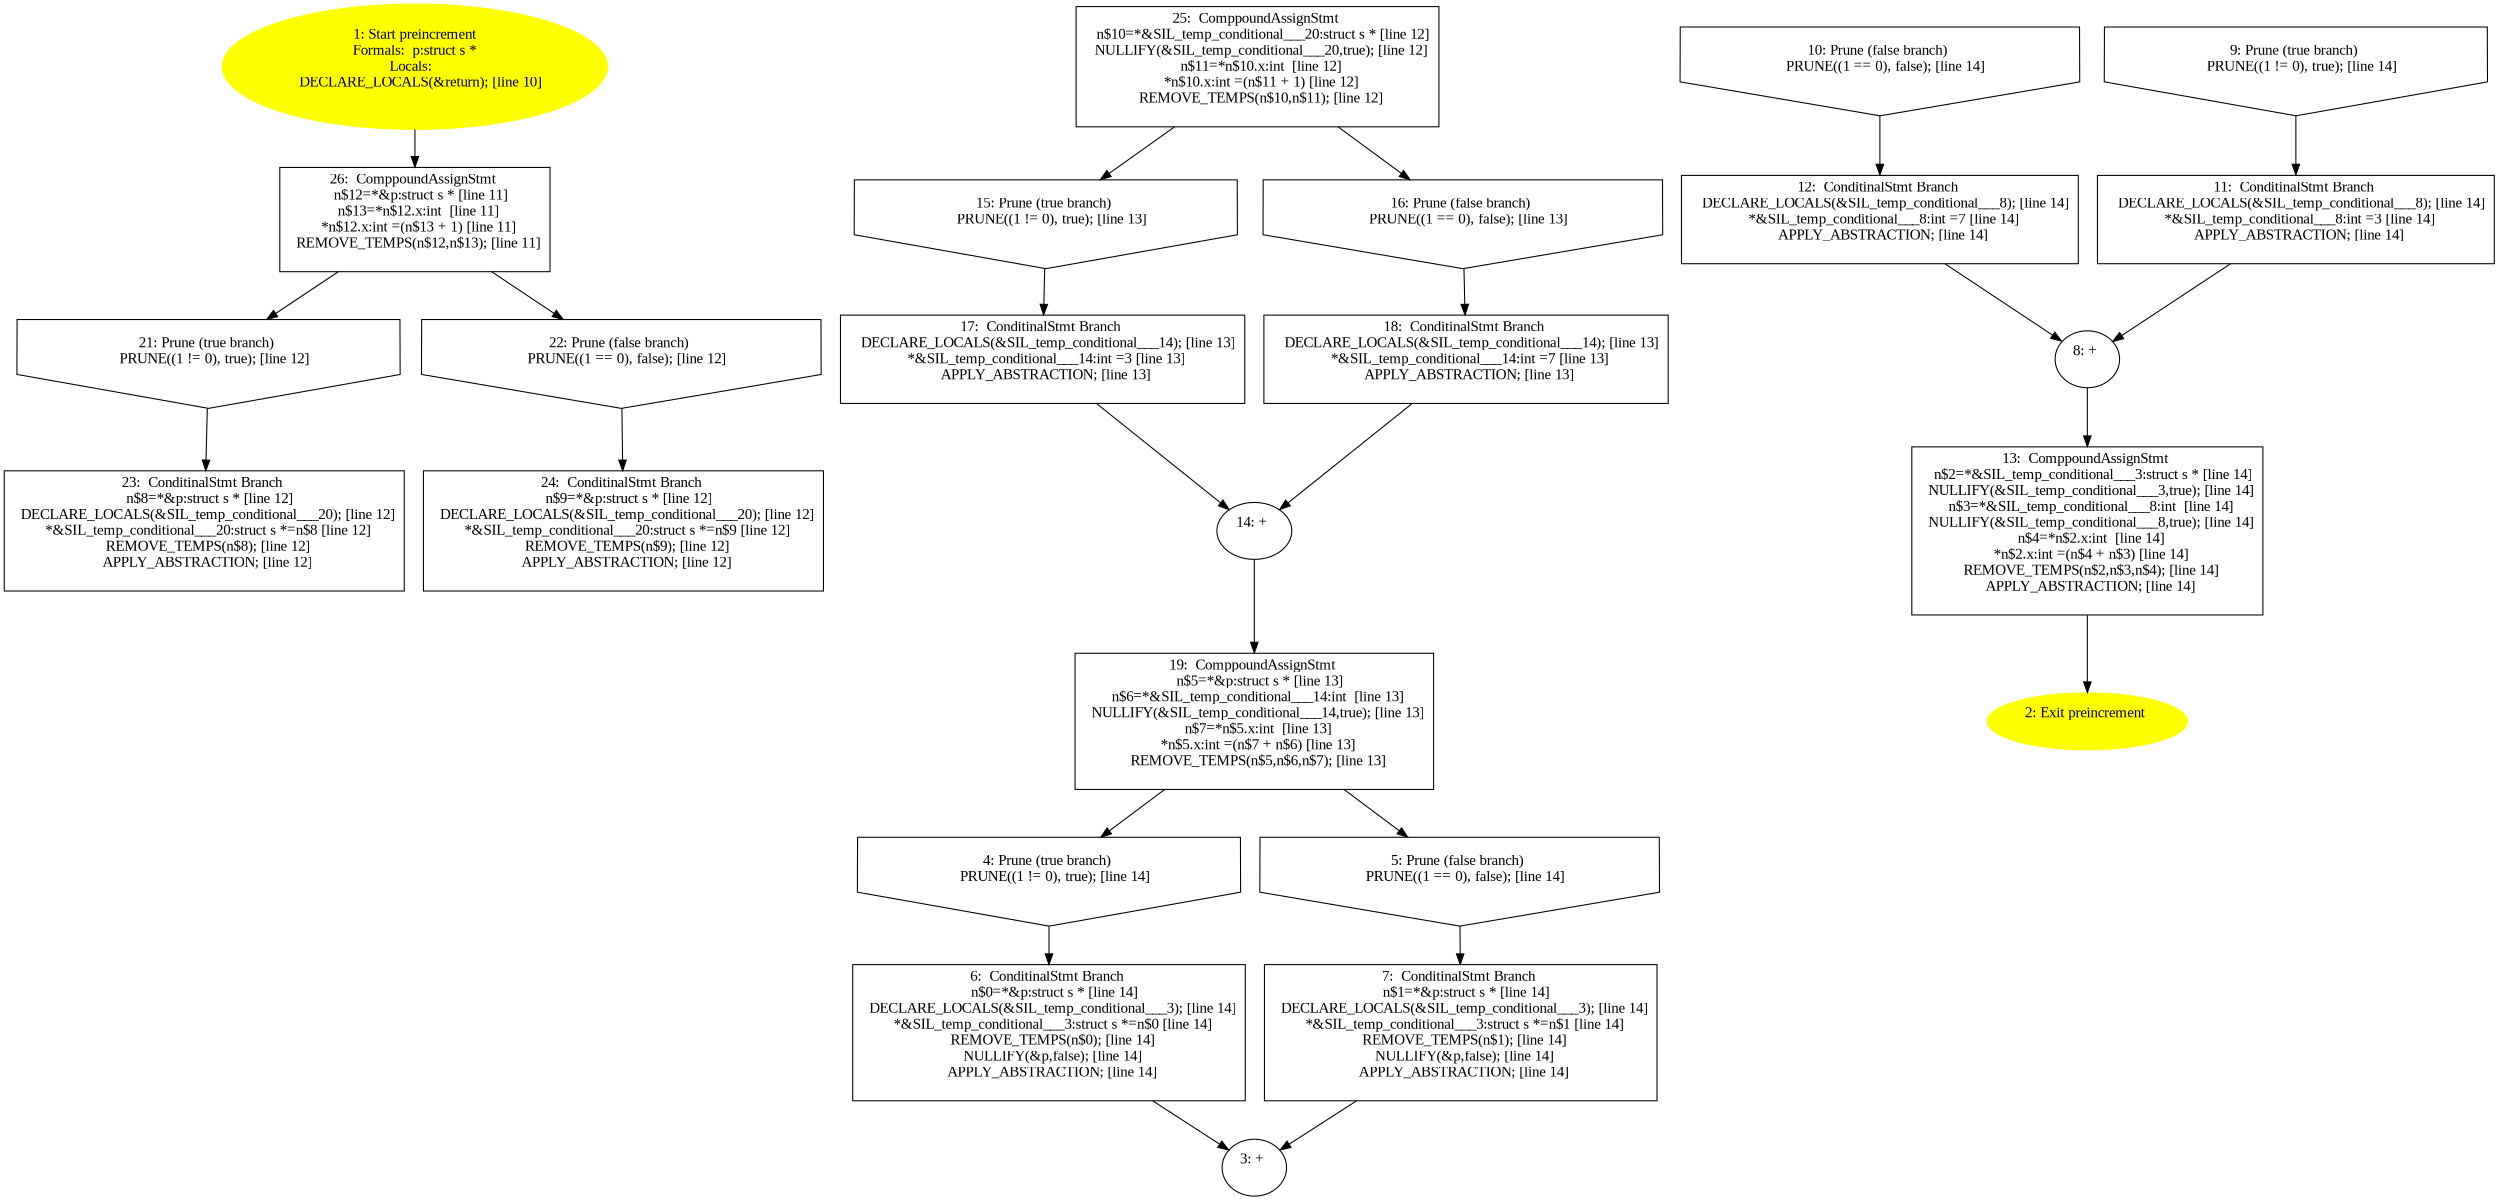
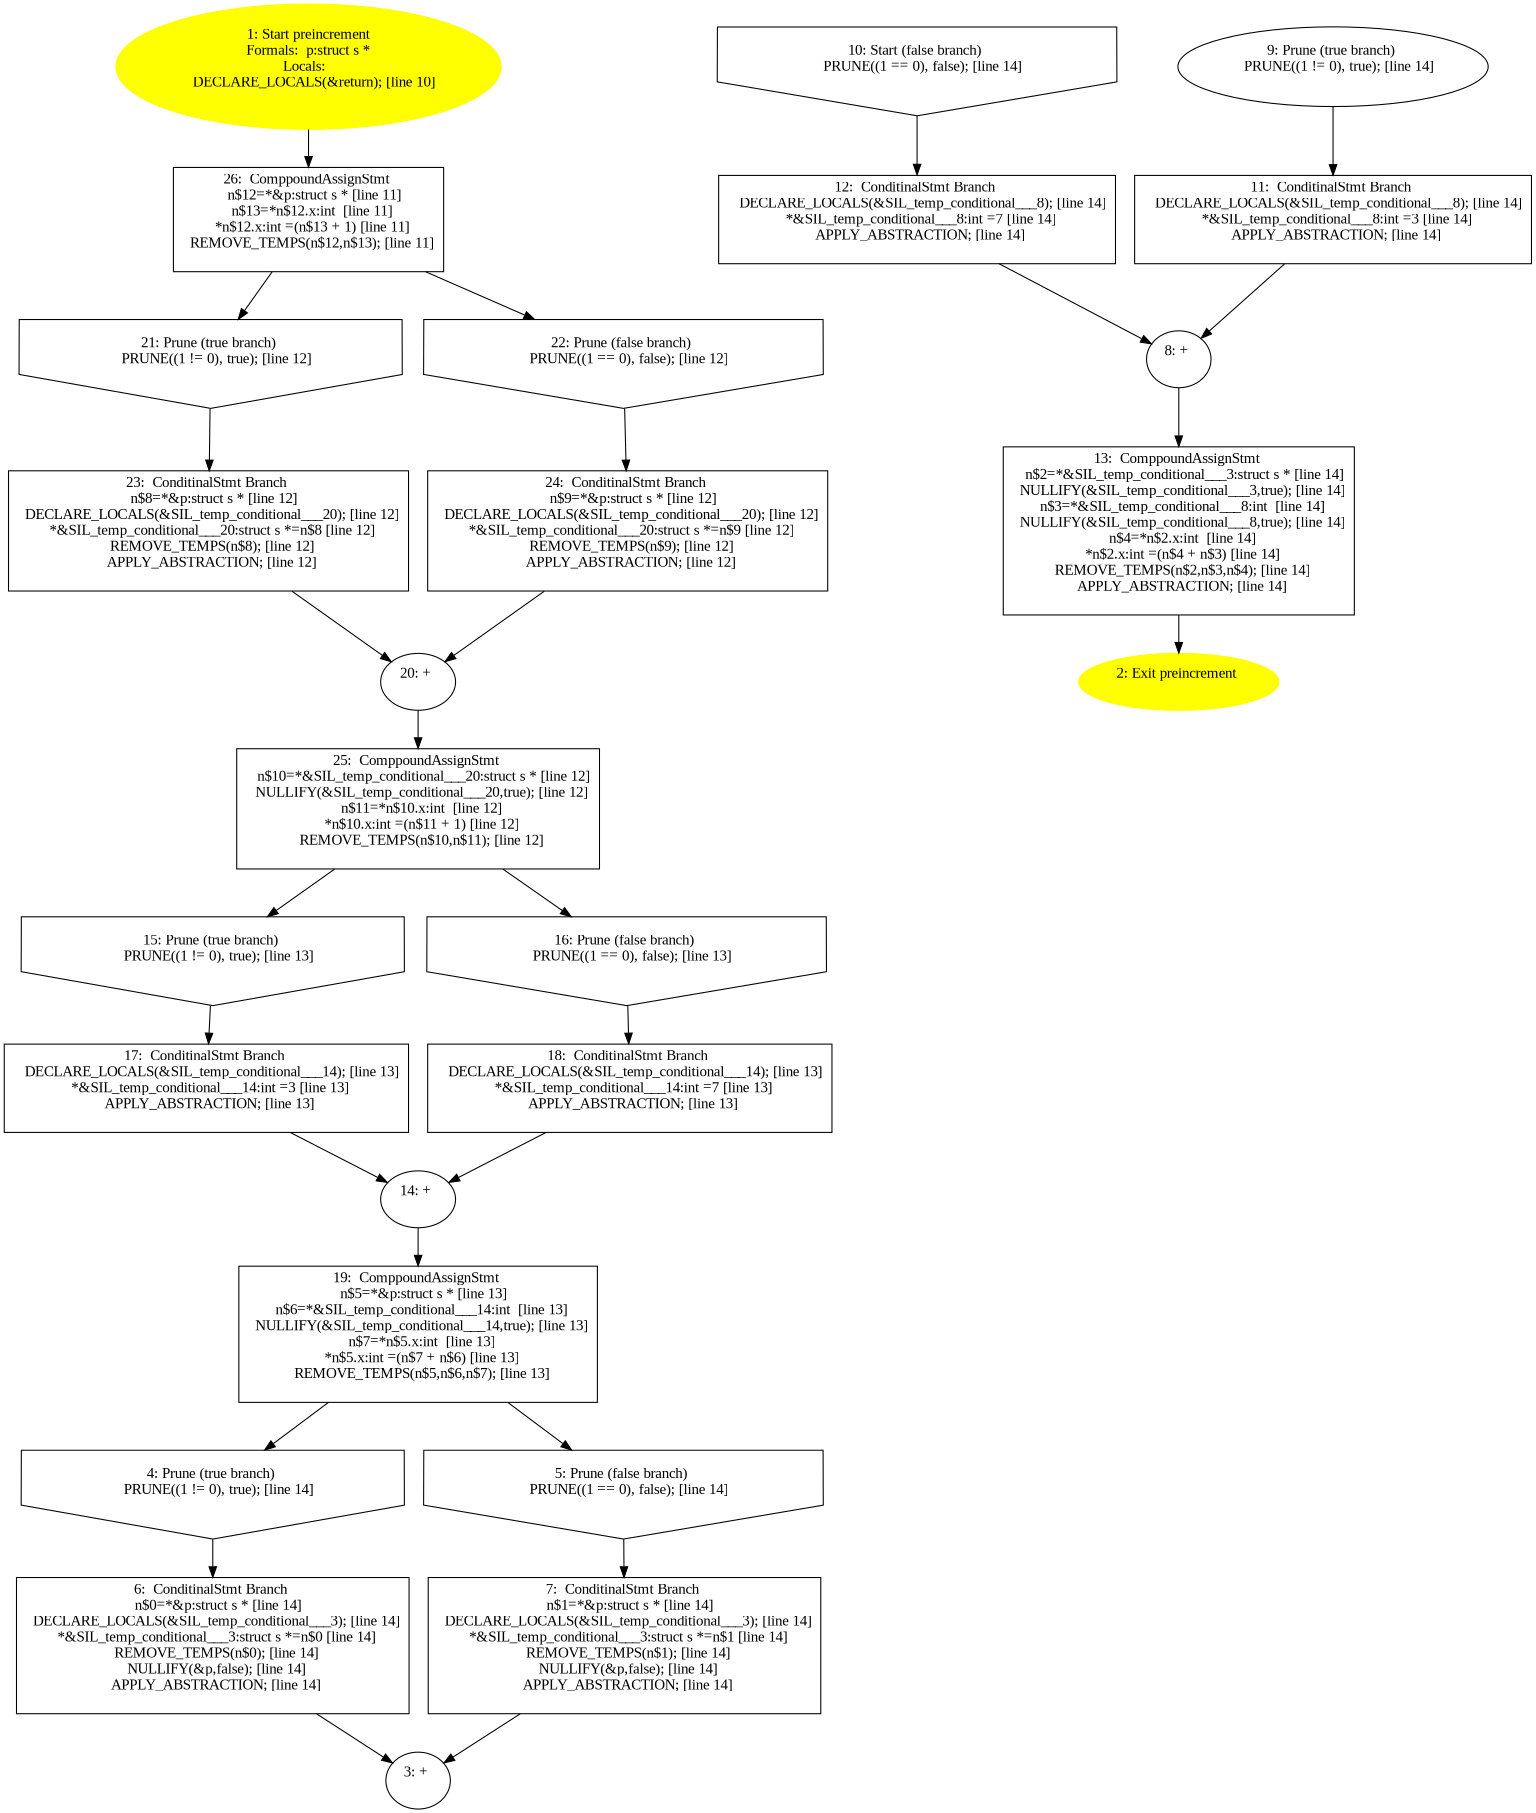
(1880, 67) -> (917, 67)
(2296, 67) -> (1333, 67)
none -> (418, 682)
